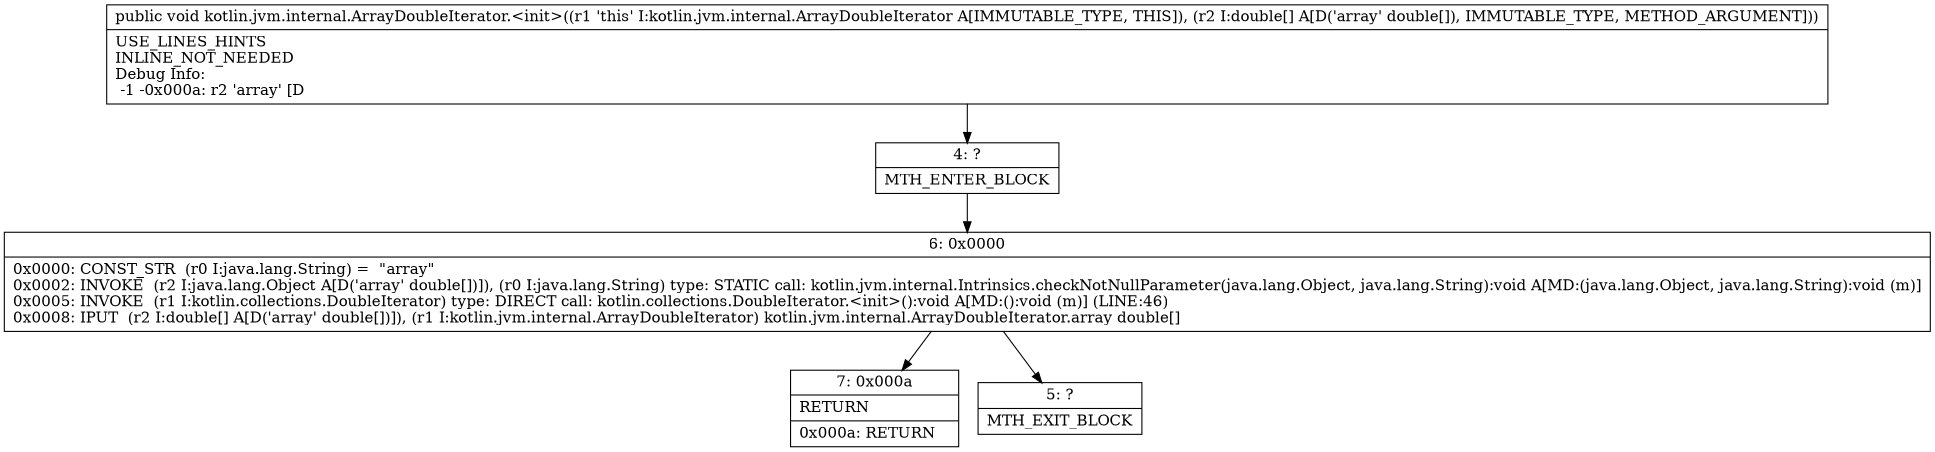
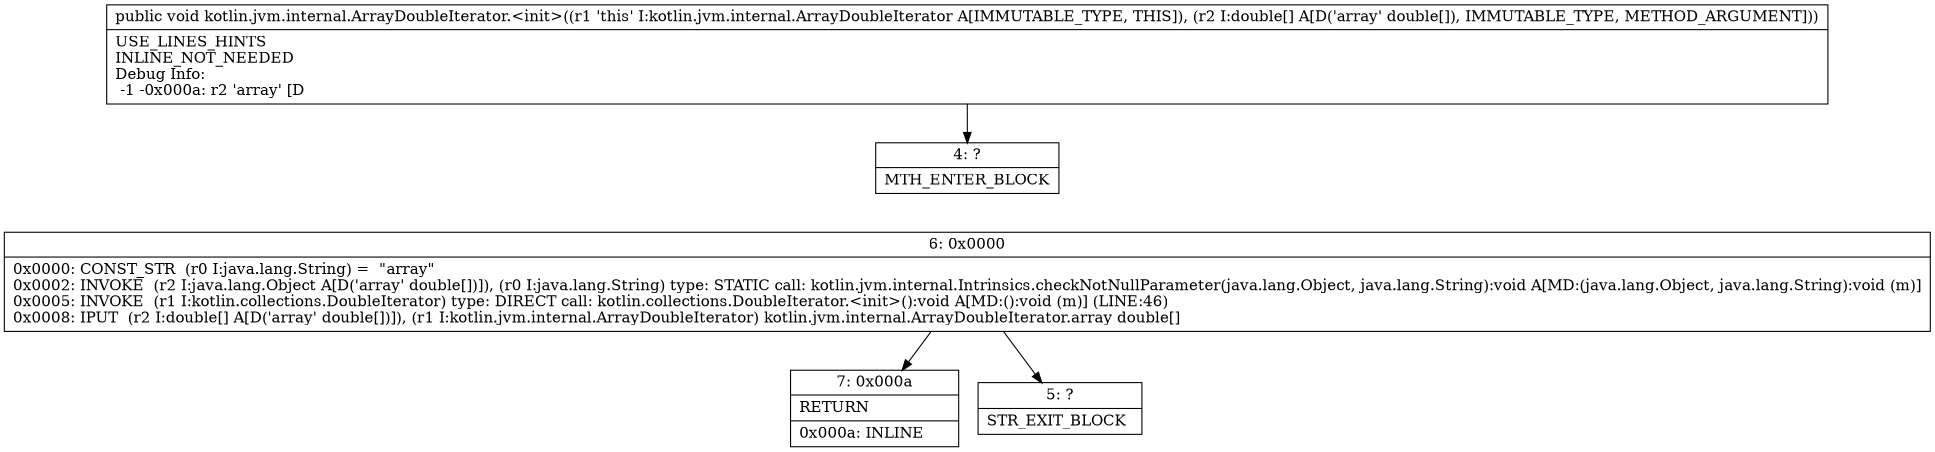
(967, 207) -> none
(1060, 421) -> (1057, 421)
(875, 433) -> (869, 433)
